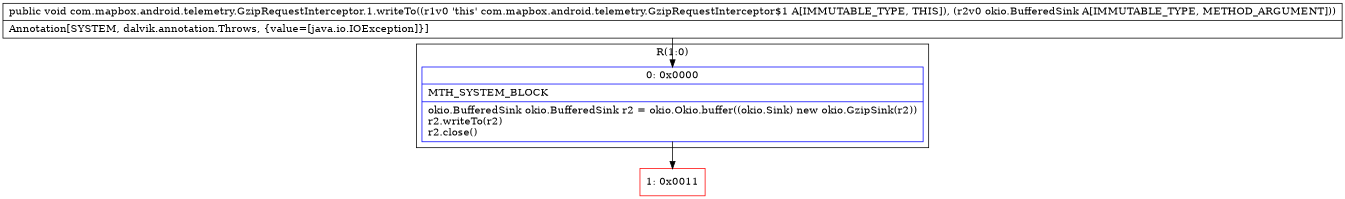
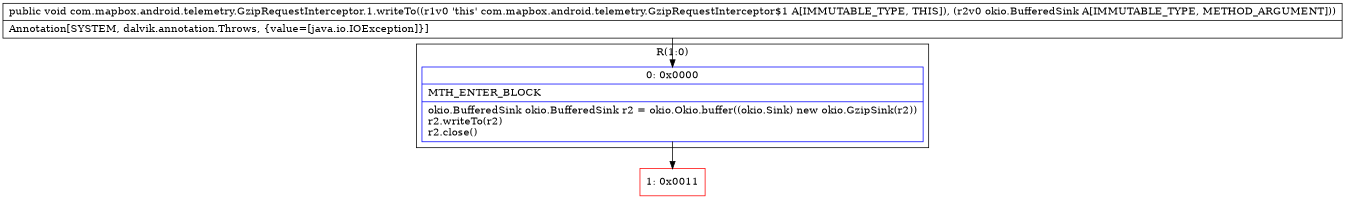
(488, 93) -> (485, 93)
